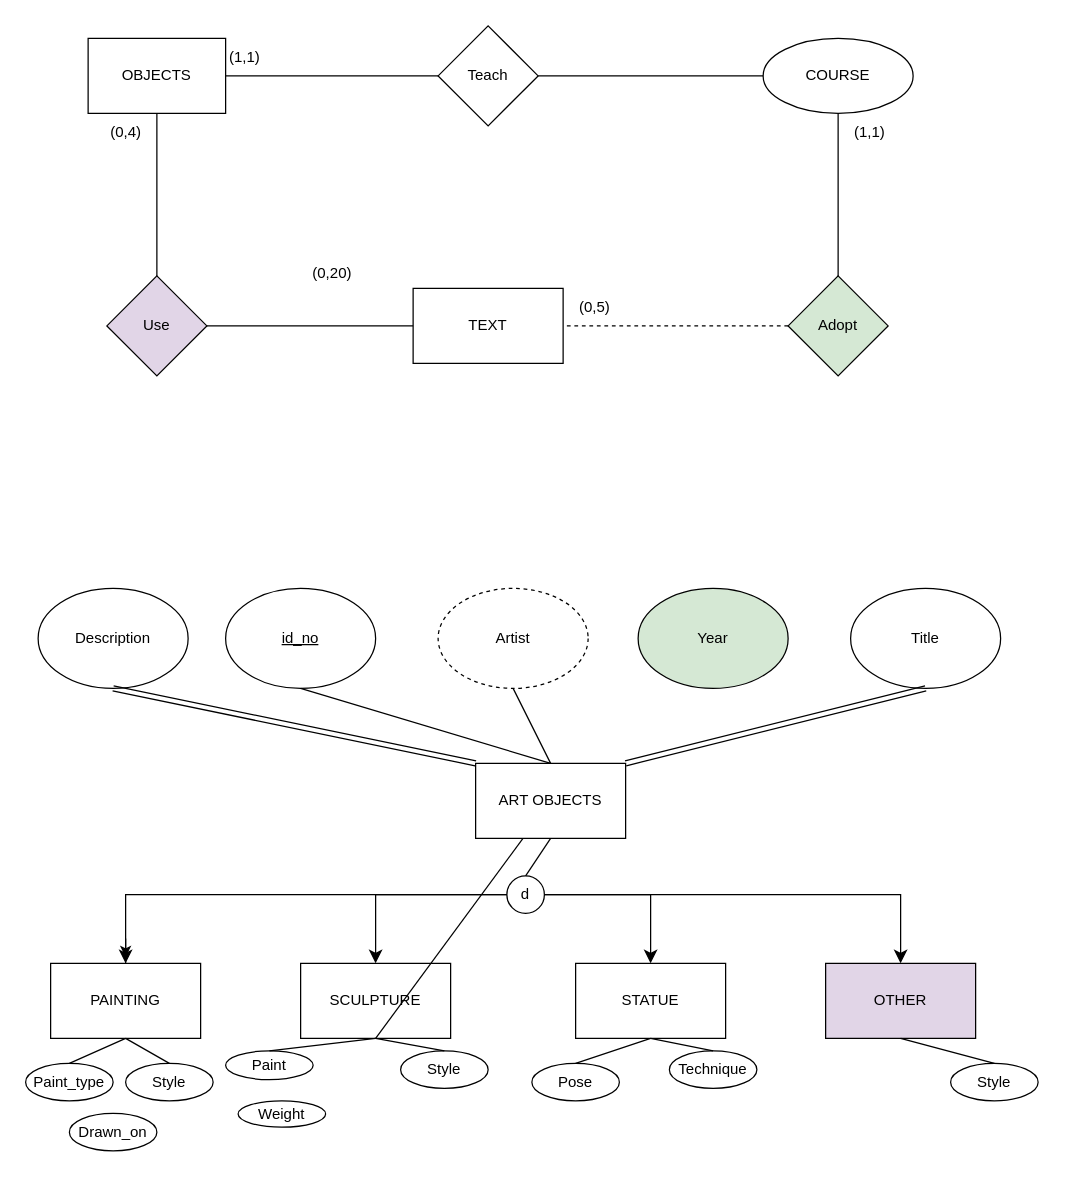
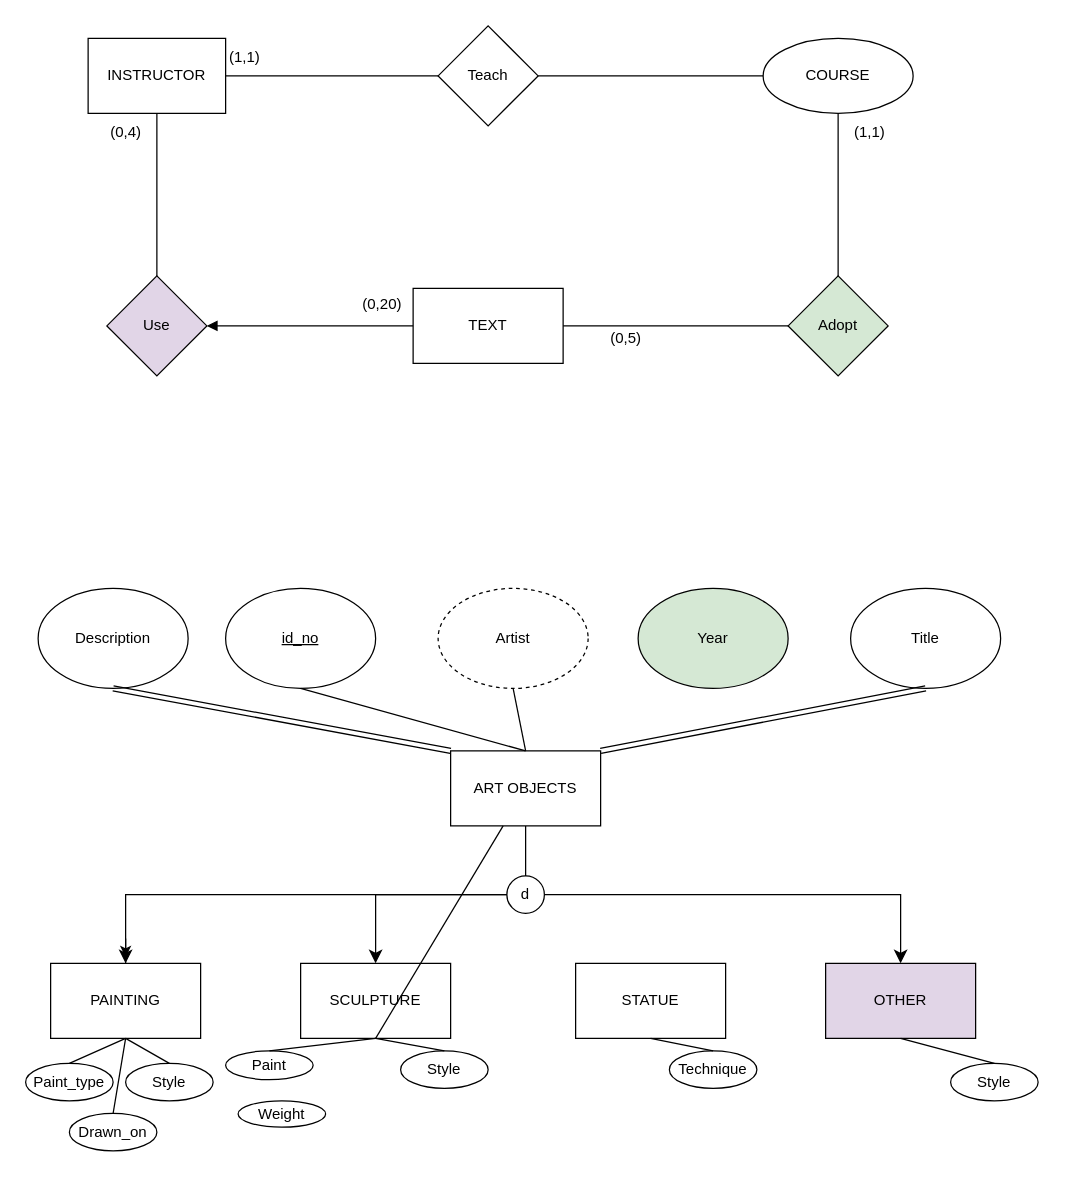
(157, 76) -> (157, 76)
(332, 273) -> (382, 304)
(594, 307) -> (626, 338)
(214, 326) -> (218, 326)
(674, 326) -> (674, 326)
(551, 801) -> (526, 788)
(651, 925) -> none
(612, 1051) -> none
none -> (119, 1078)
(576, 1082) -> none
